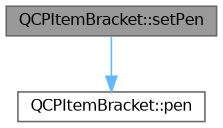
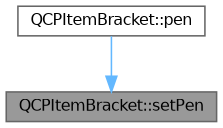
(111, 56) -> (111, 56)
